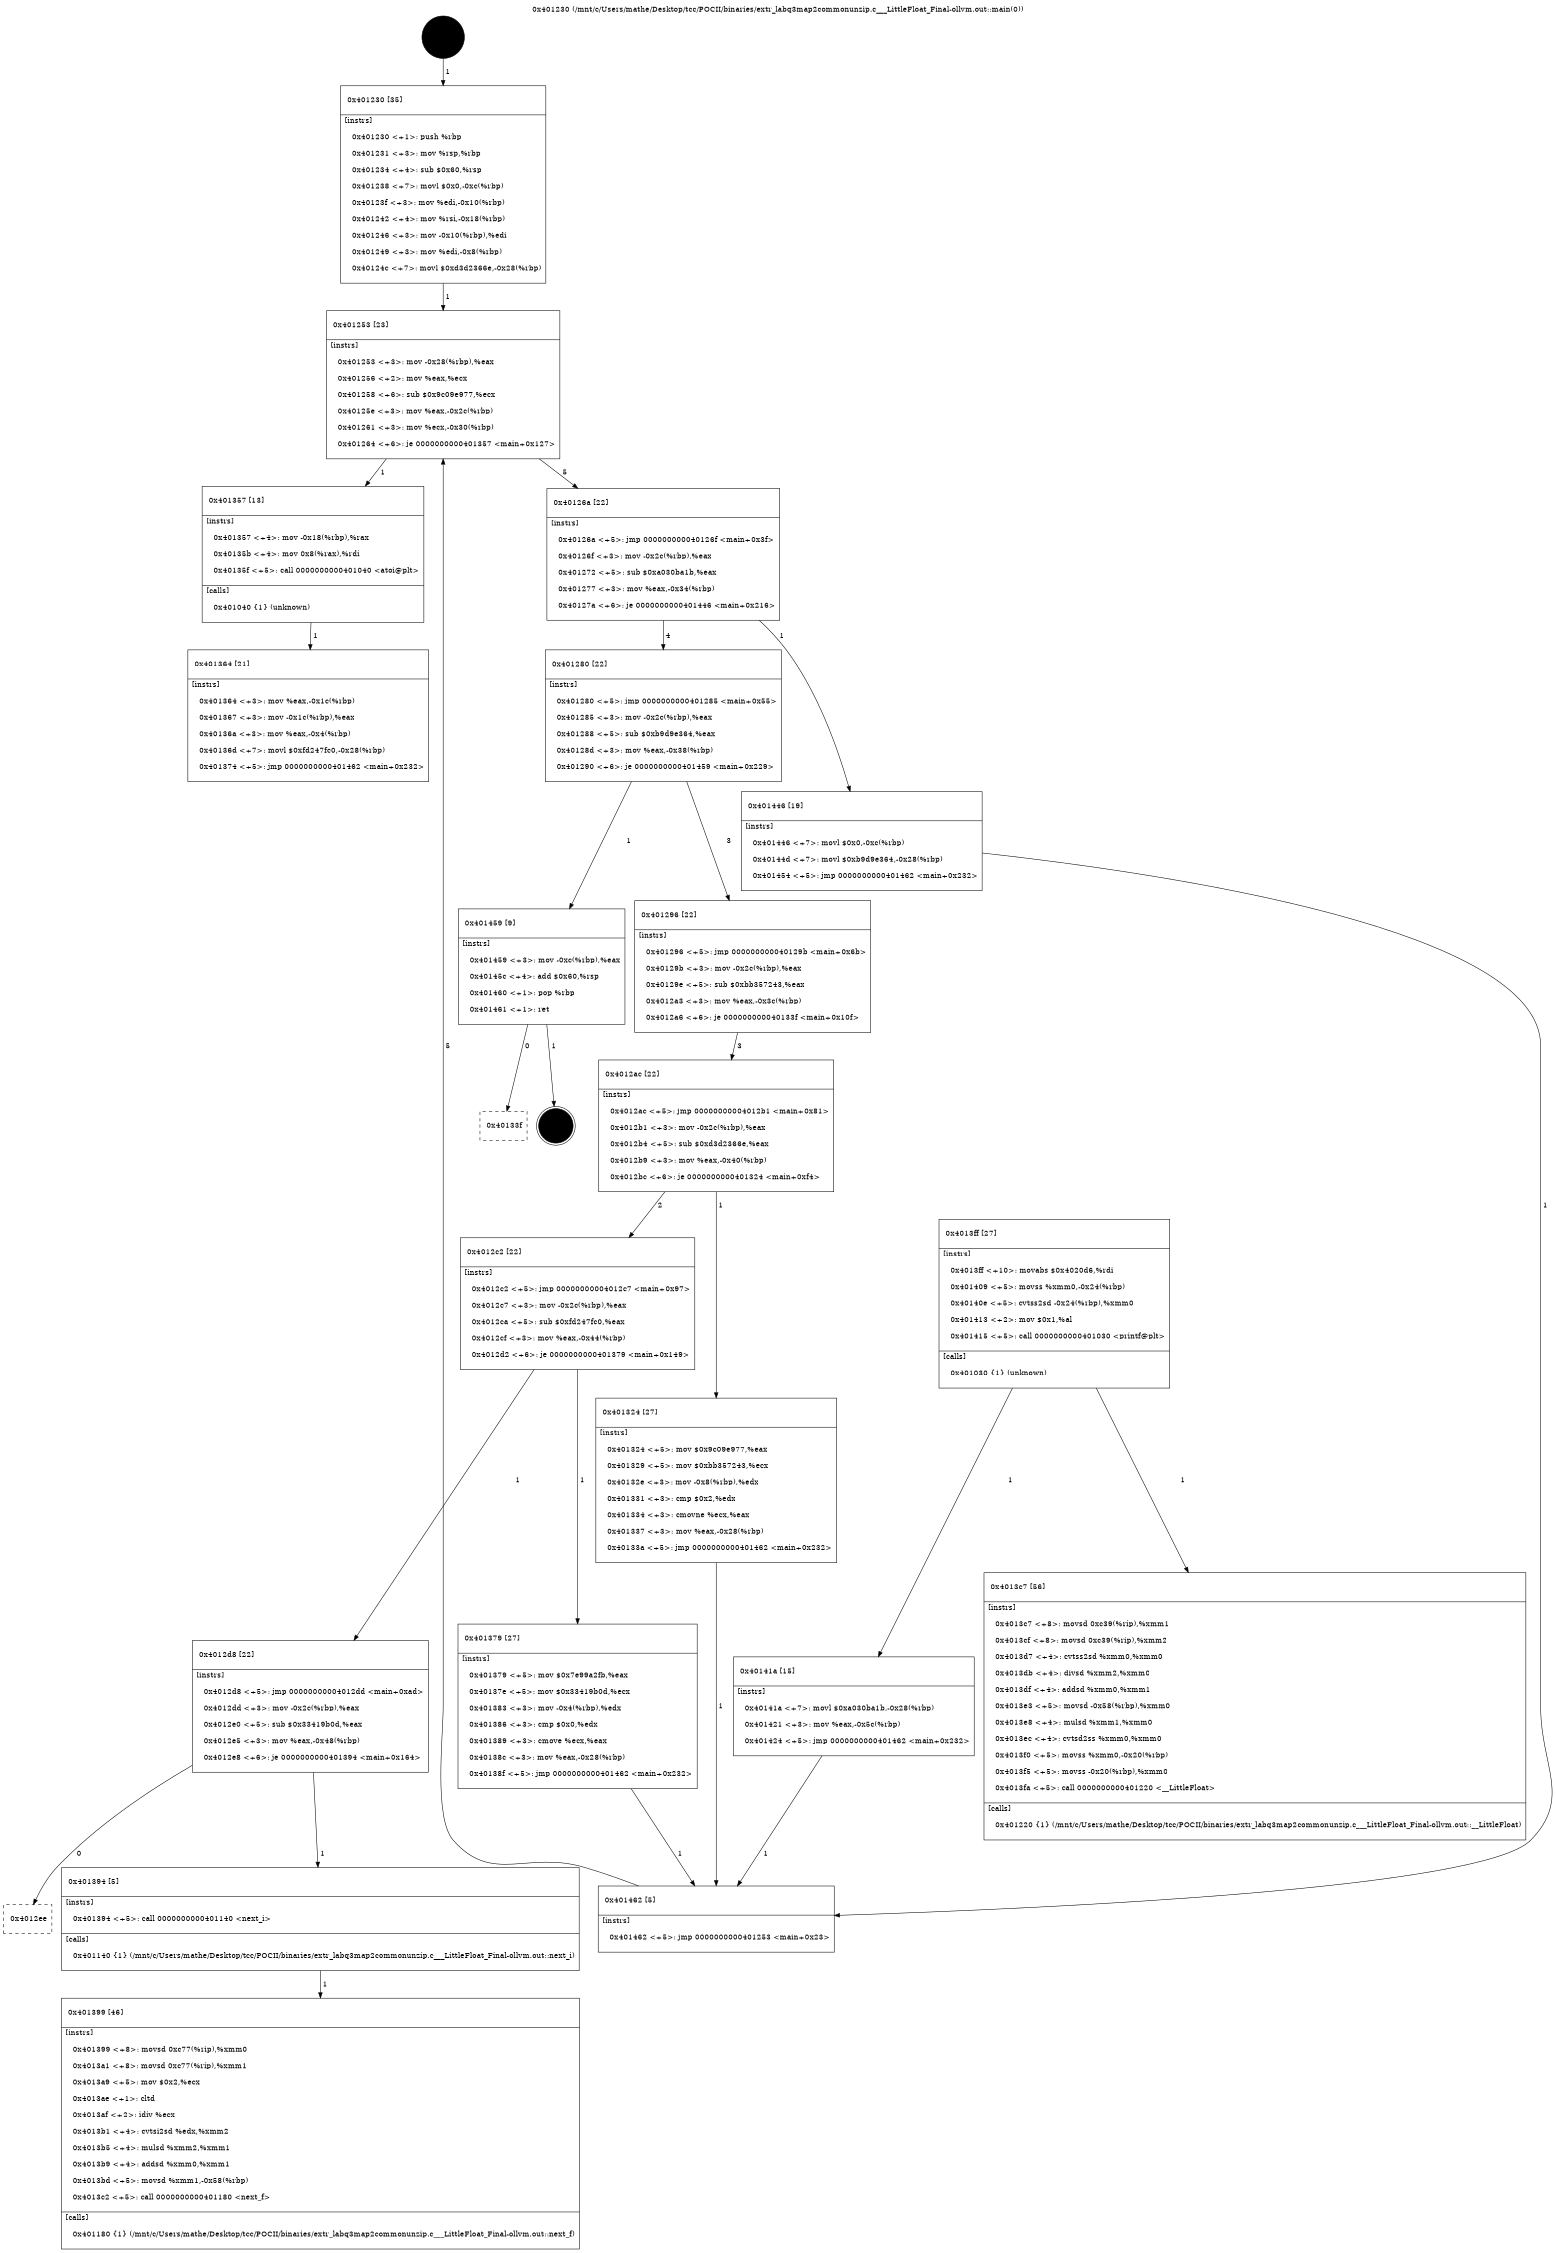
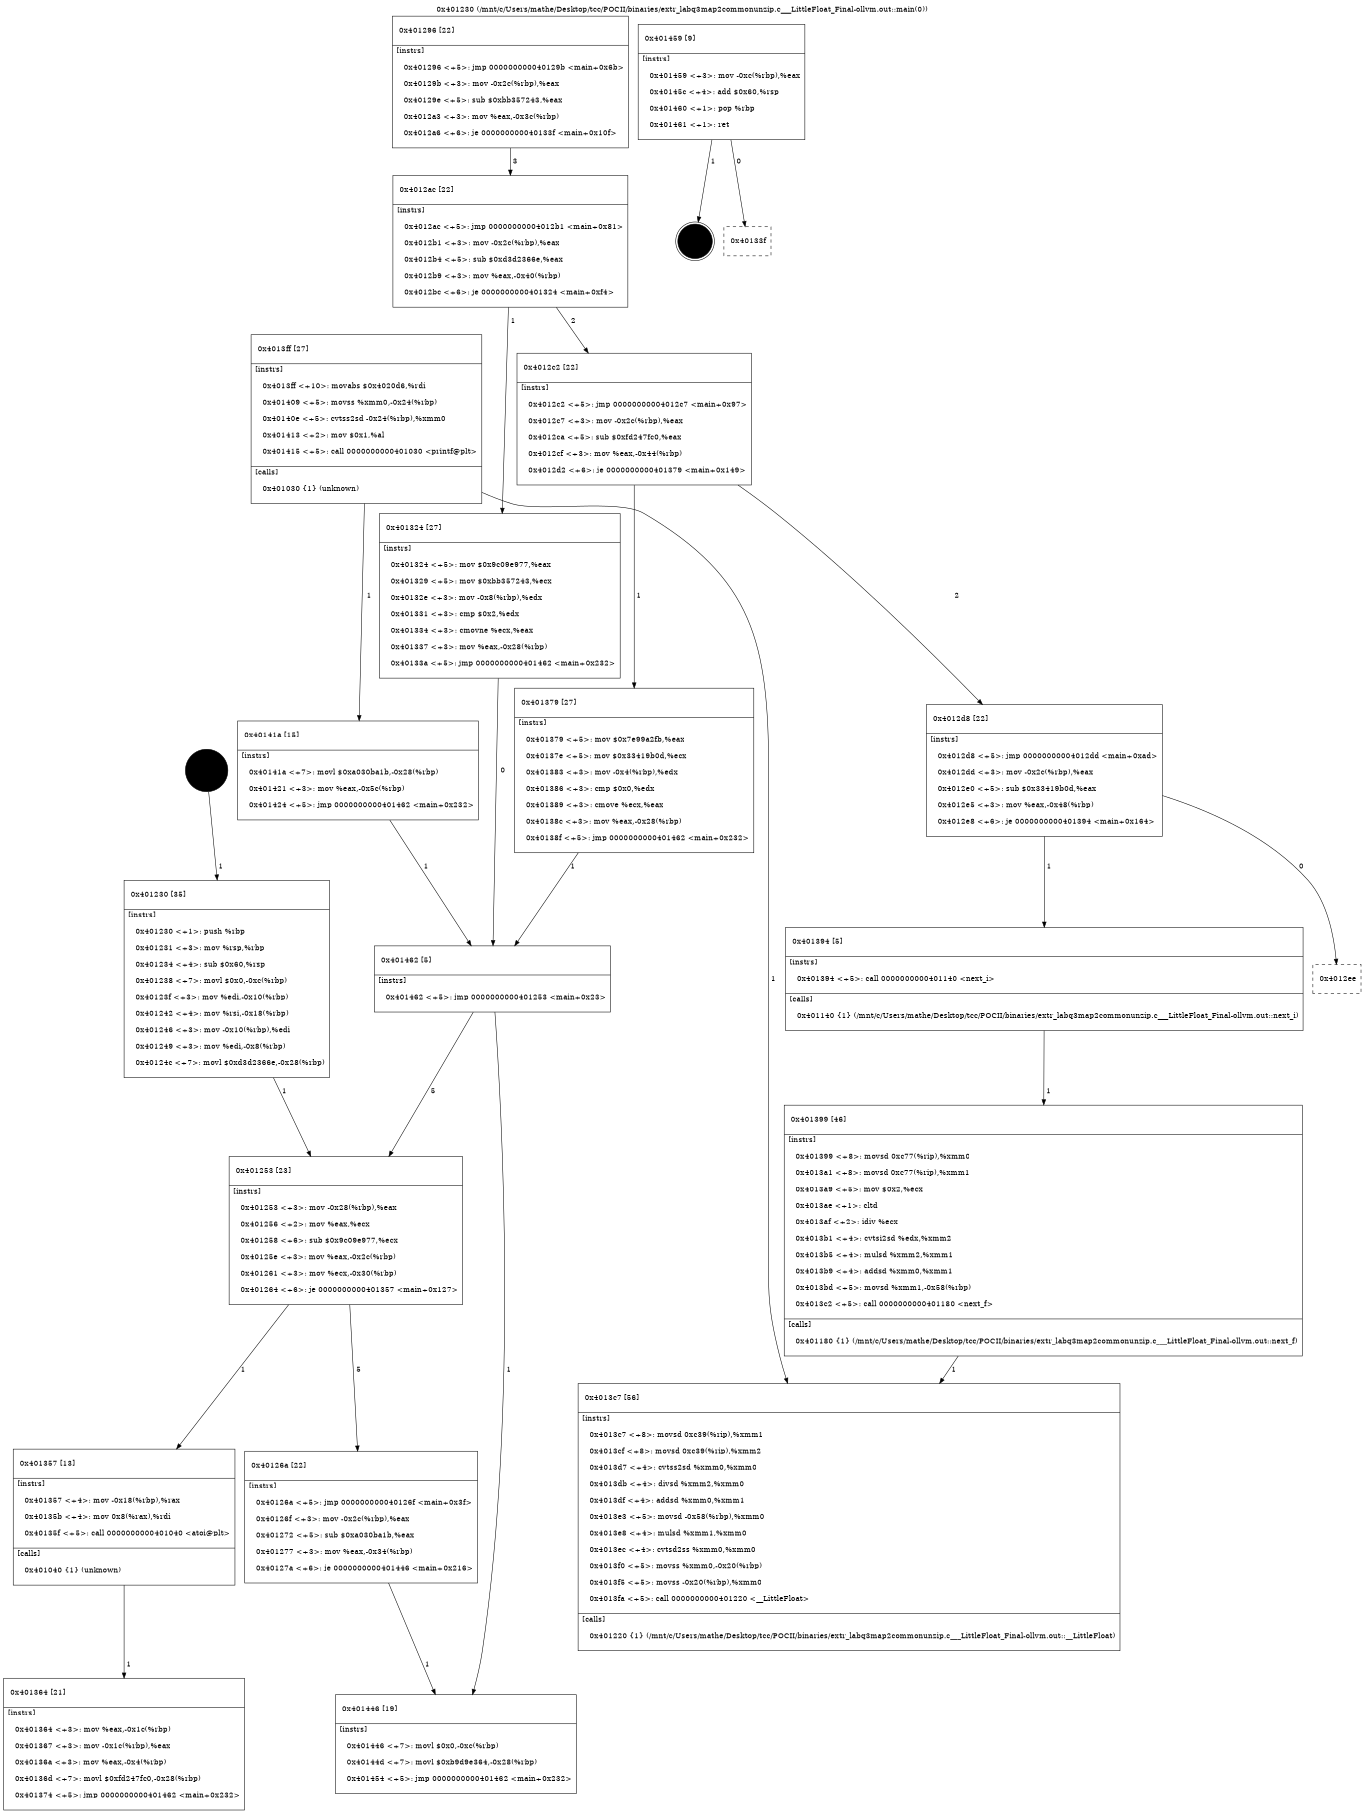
(663, 716) -> none
none -> (950, 1368)
(517, 1480) -> (956, 596)
(1541, 1488) -> (504, 1352)
(720, 1706) -> (502, 770)
